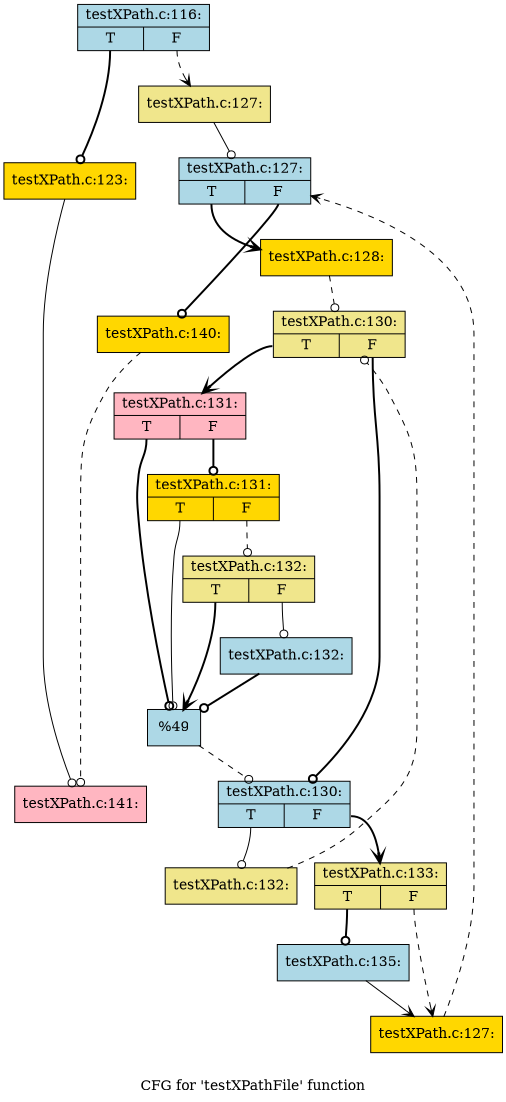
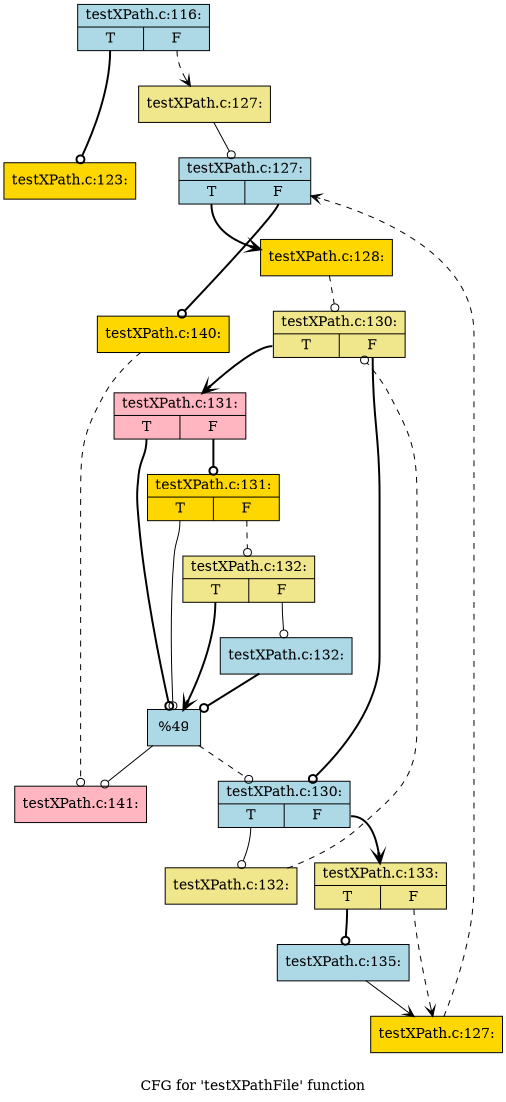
(43, 490) -> (130, 764)
